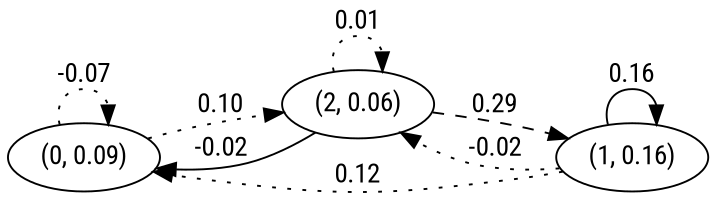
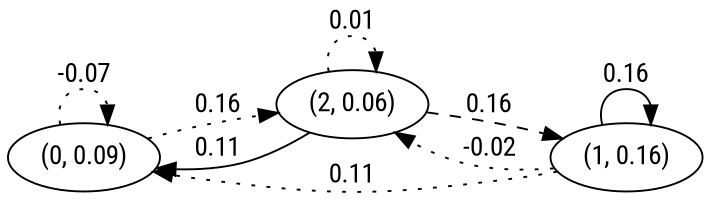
(221, 105) -> (218, 105)
(495, 105) -> (489, 105)
(221, 149) -> (218, 149)
(358, 175) -> (352, 175)
